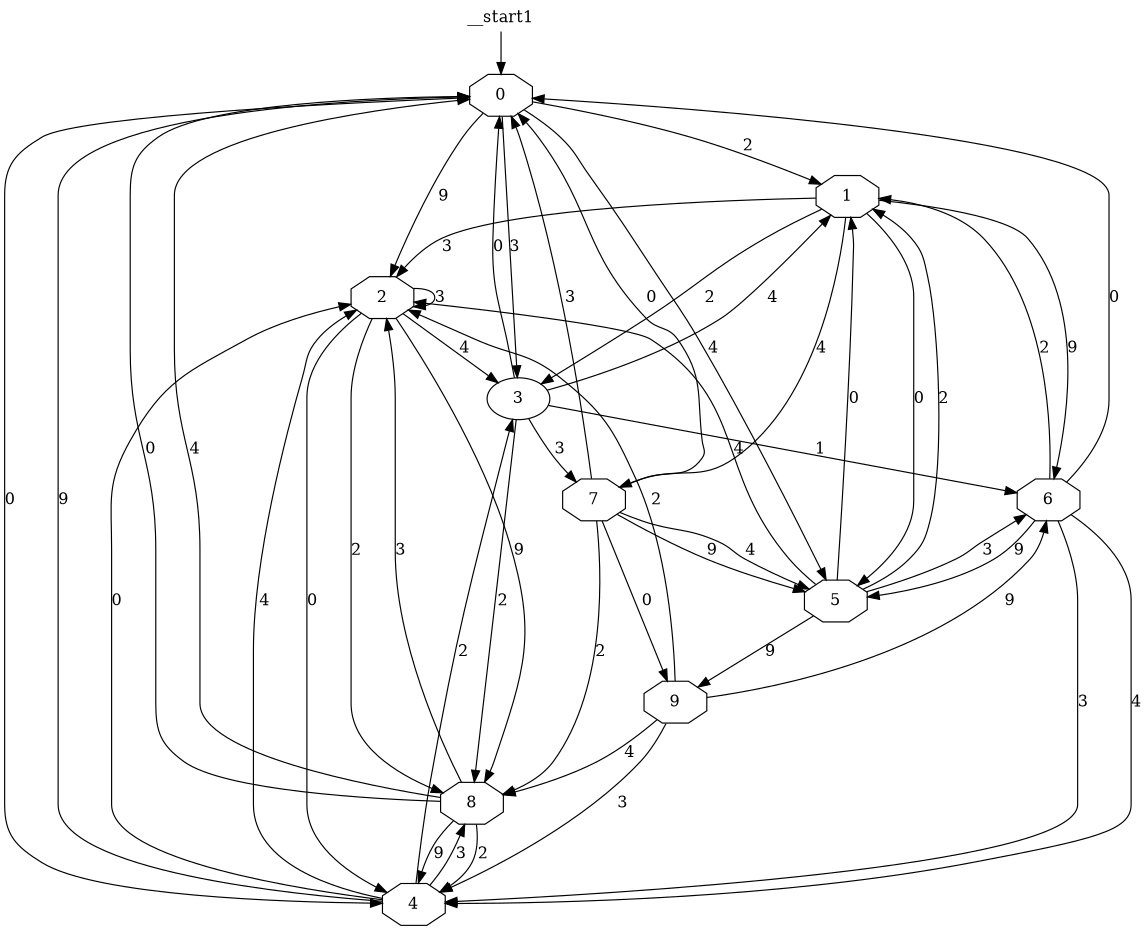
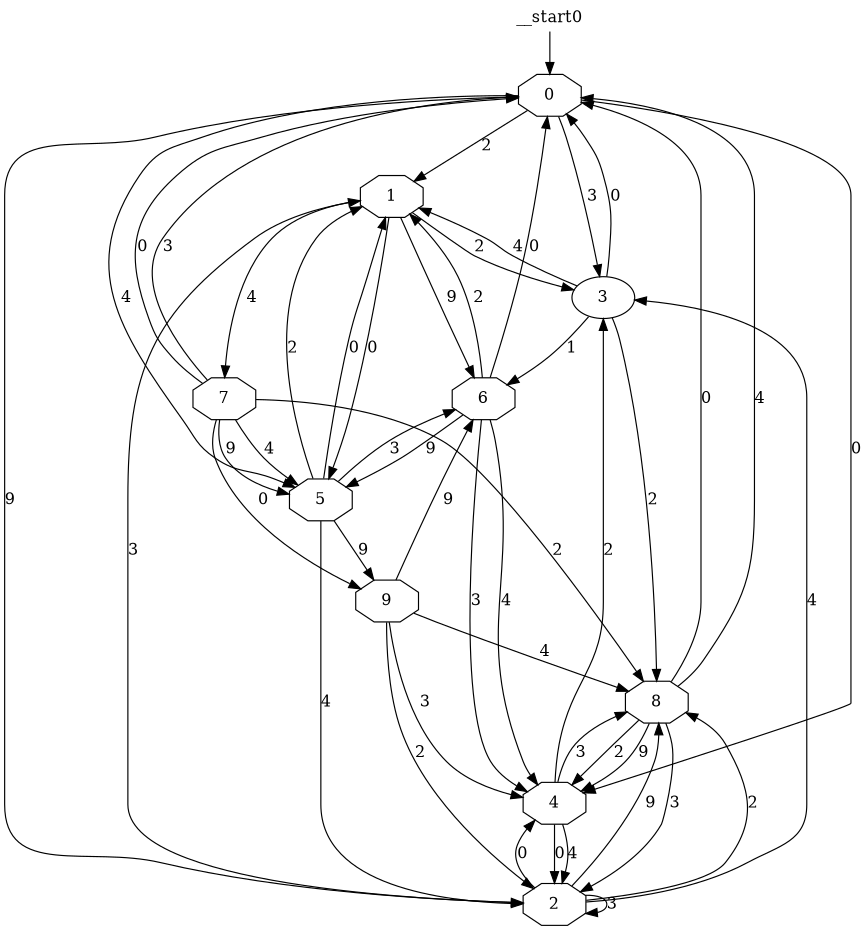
(501, 18) -> (550, 18)
(604, 209) -> (128, 660)
(547, 447) -> none
(58, 461) -> none
